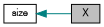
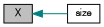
(59, 14) -> (55, 14)
